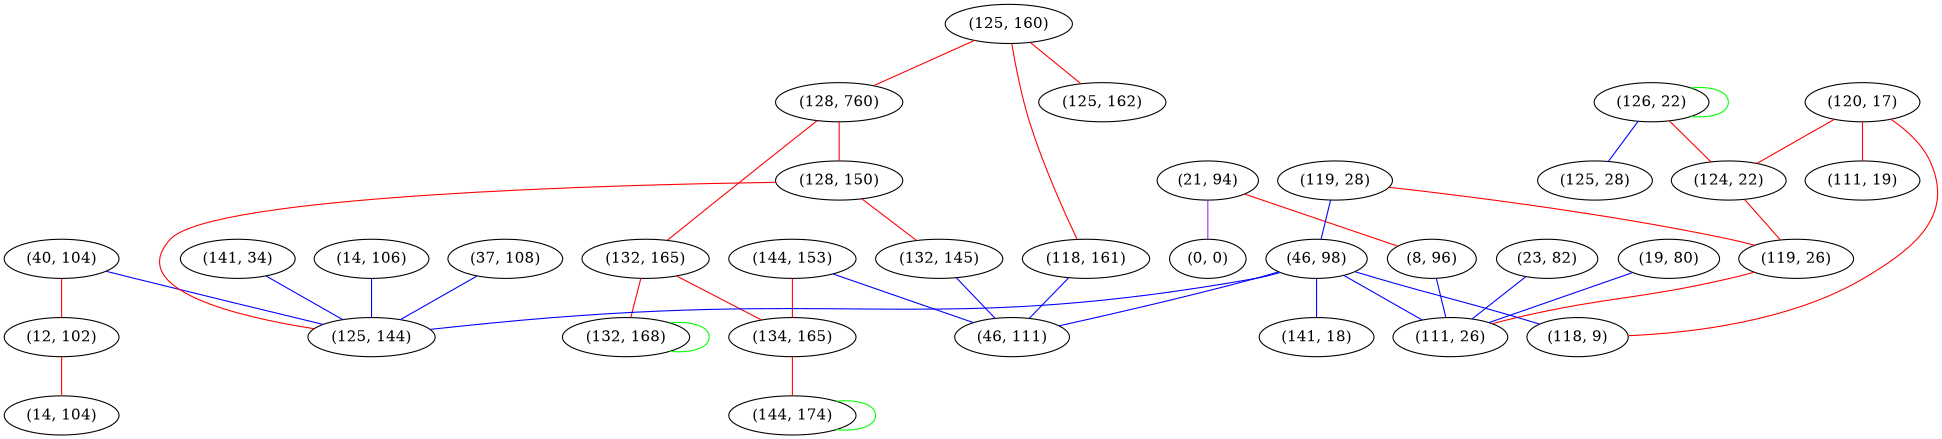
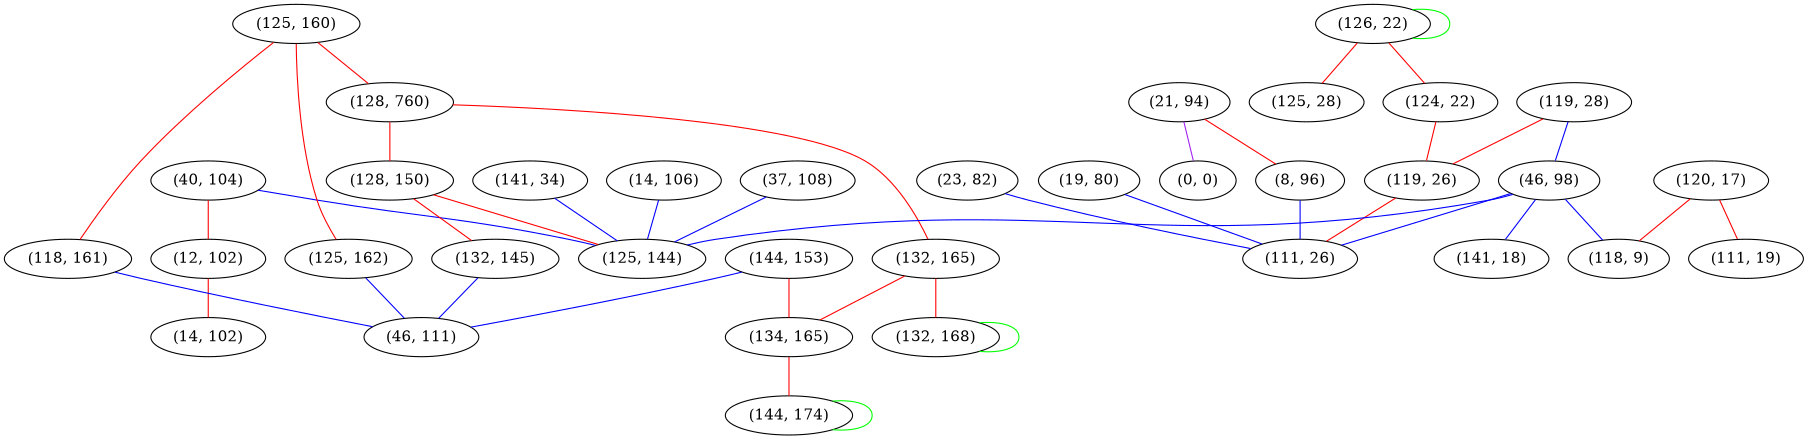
(1623, 141) -> (1340, 63)
(1796, 141) -> none
(1169, 300) -> (385, 298)
(62, 415) -> (208, 337)
